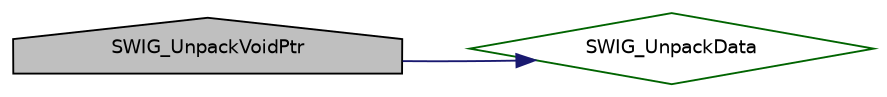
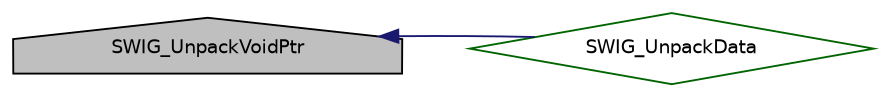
(460, 61) -> (467, 36)
